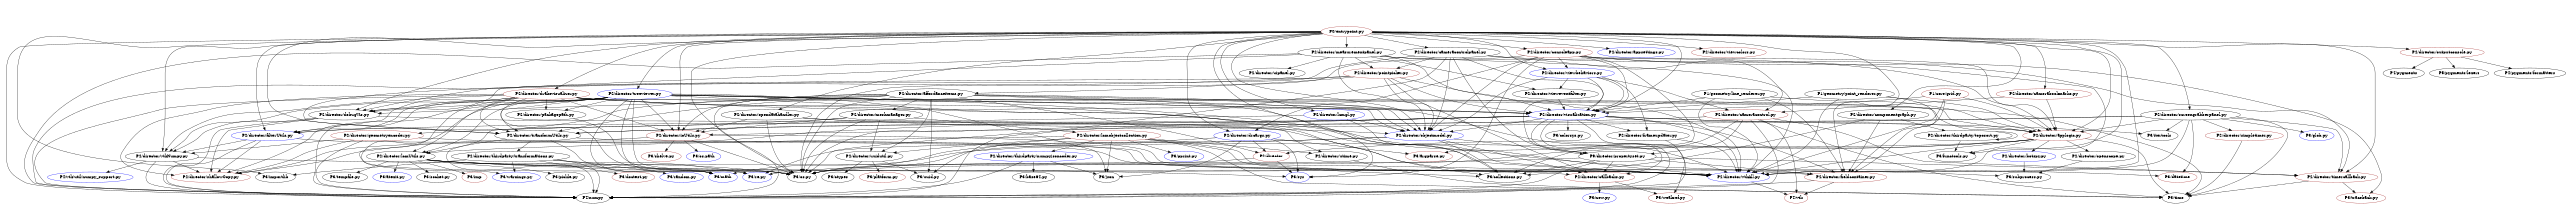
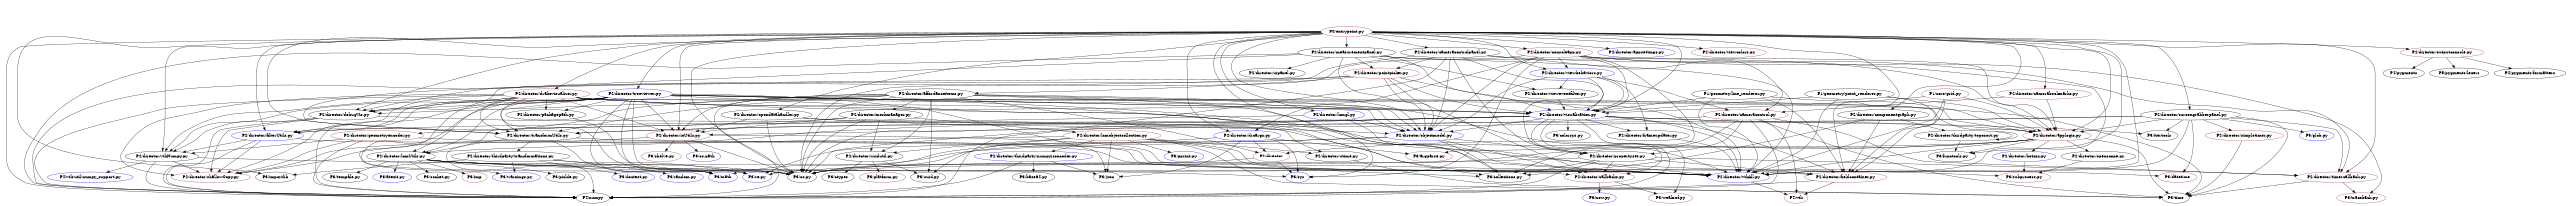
(1617, 156) -> (1617, 156)
(598, 174) -> none
(633, 177) -> (633, 177)
(2024, 177) -> (2024, 177)
(1172, 194) -> none
